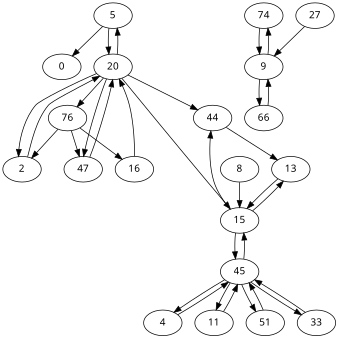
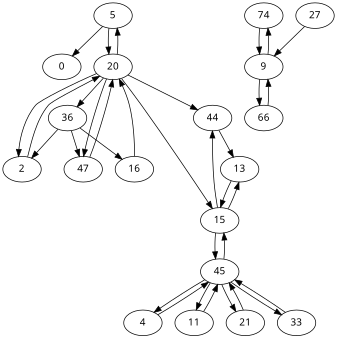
(68, 118) -> (68, 118)
(240, 169) -> none
(265, 323) -> (245, 323)
